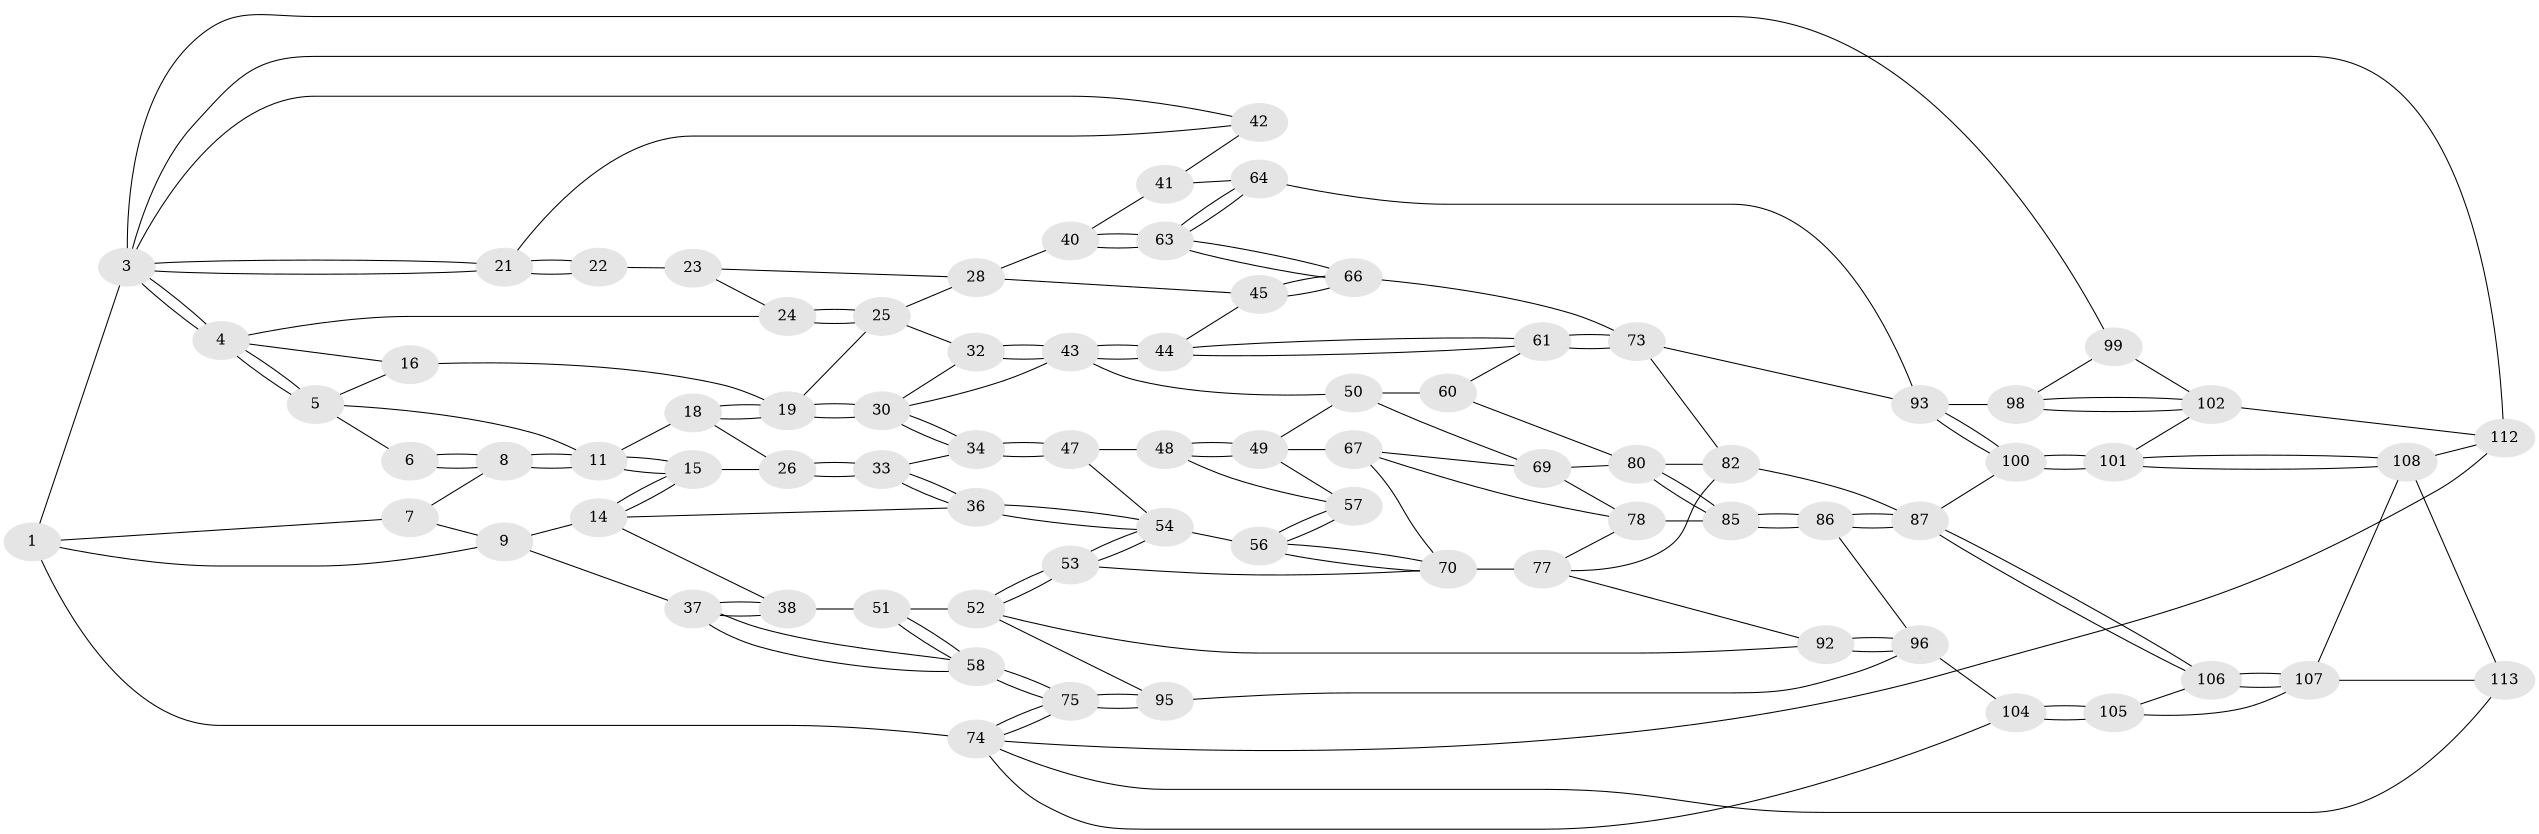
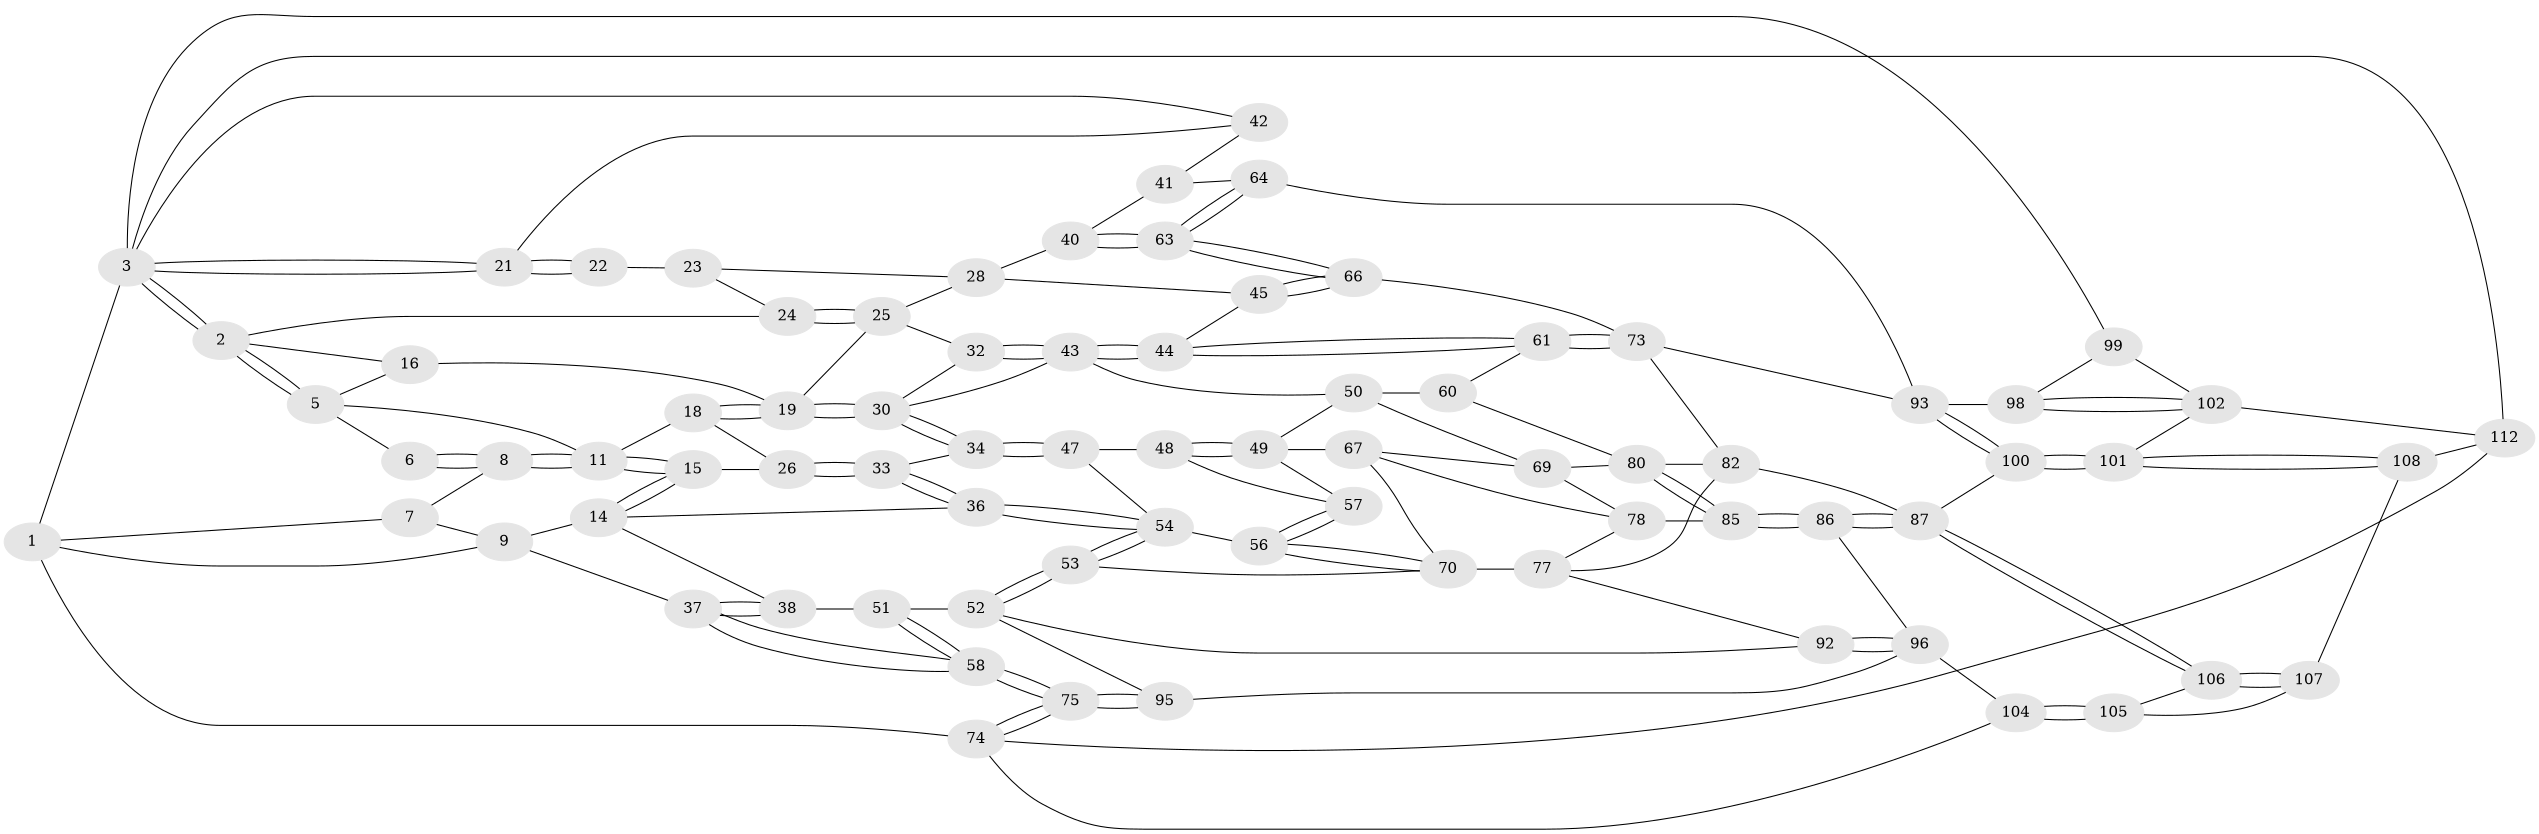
(221, 341) -> (221, 341)
(2505, 680) -> none
